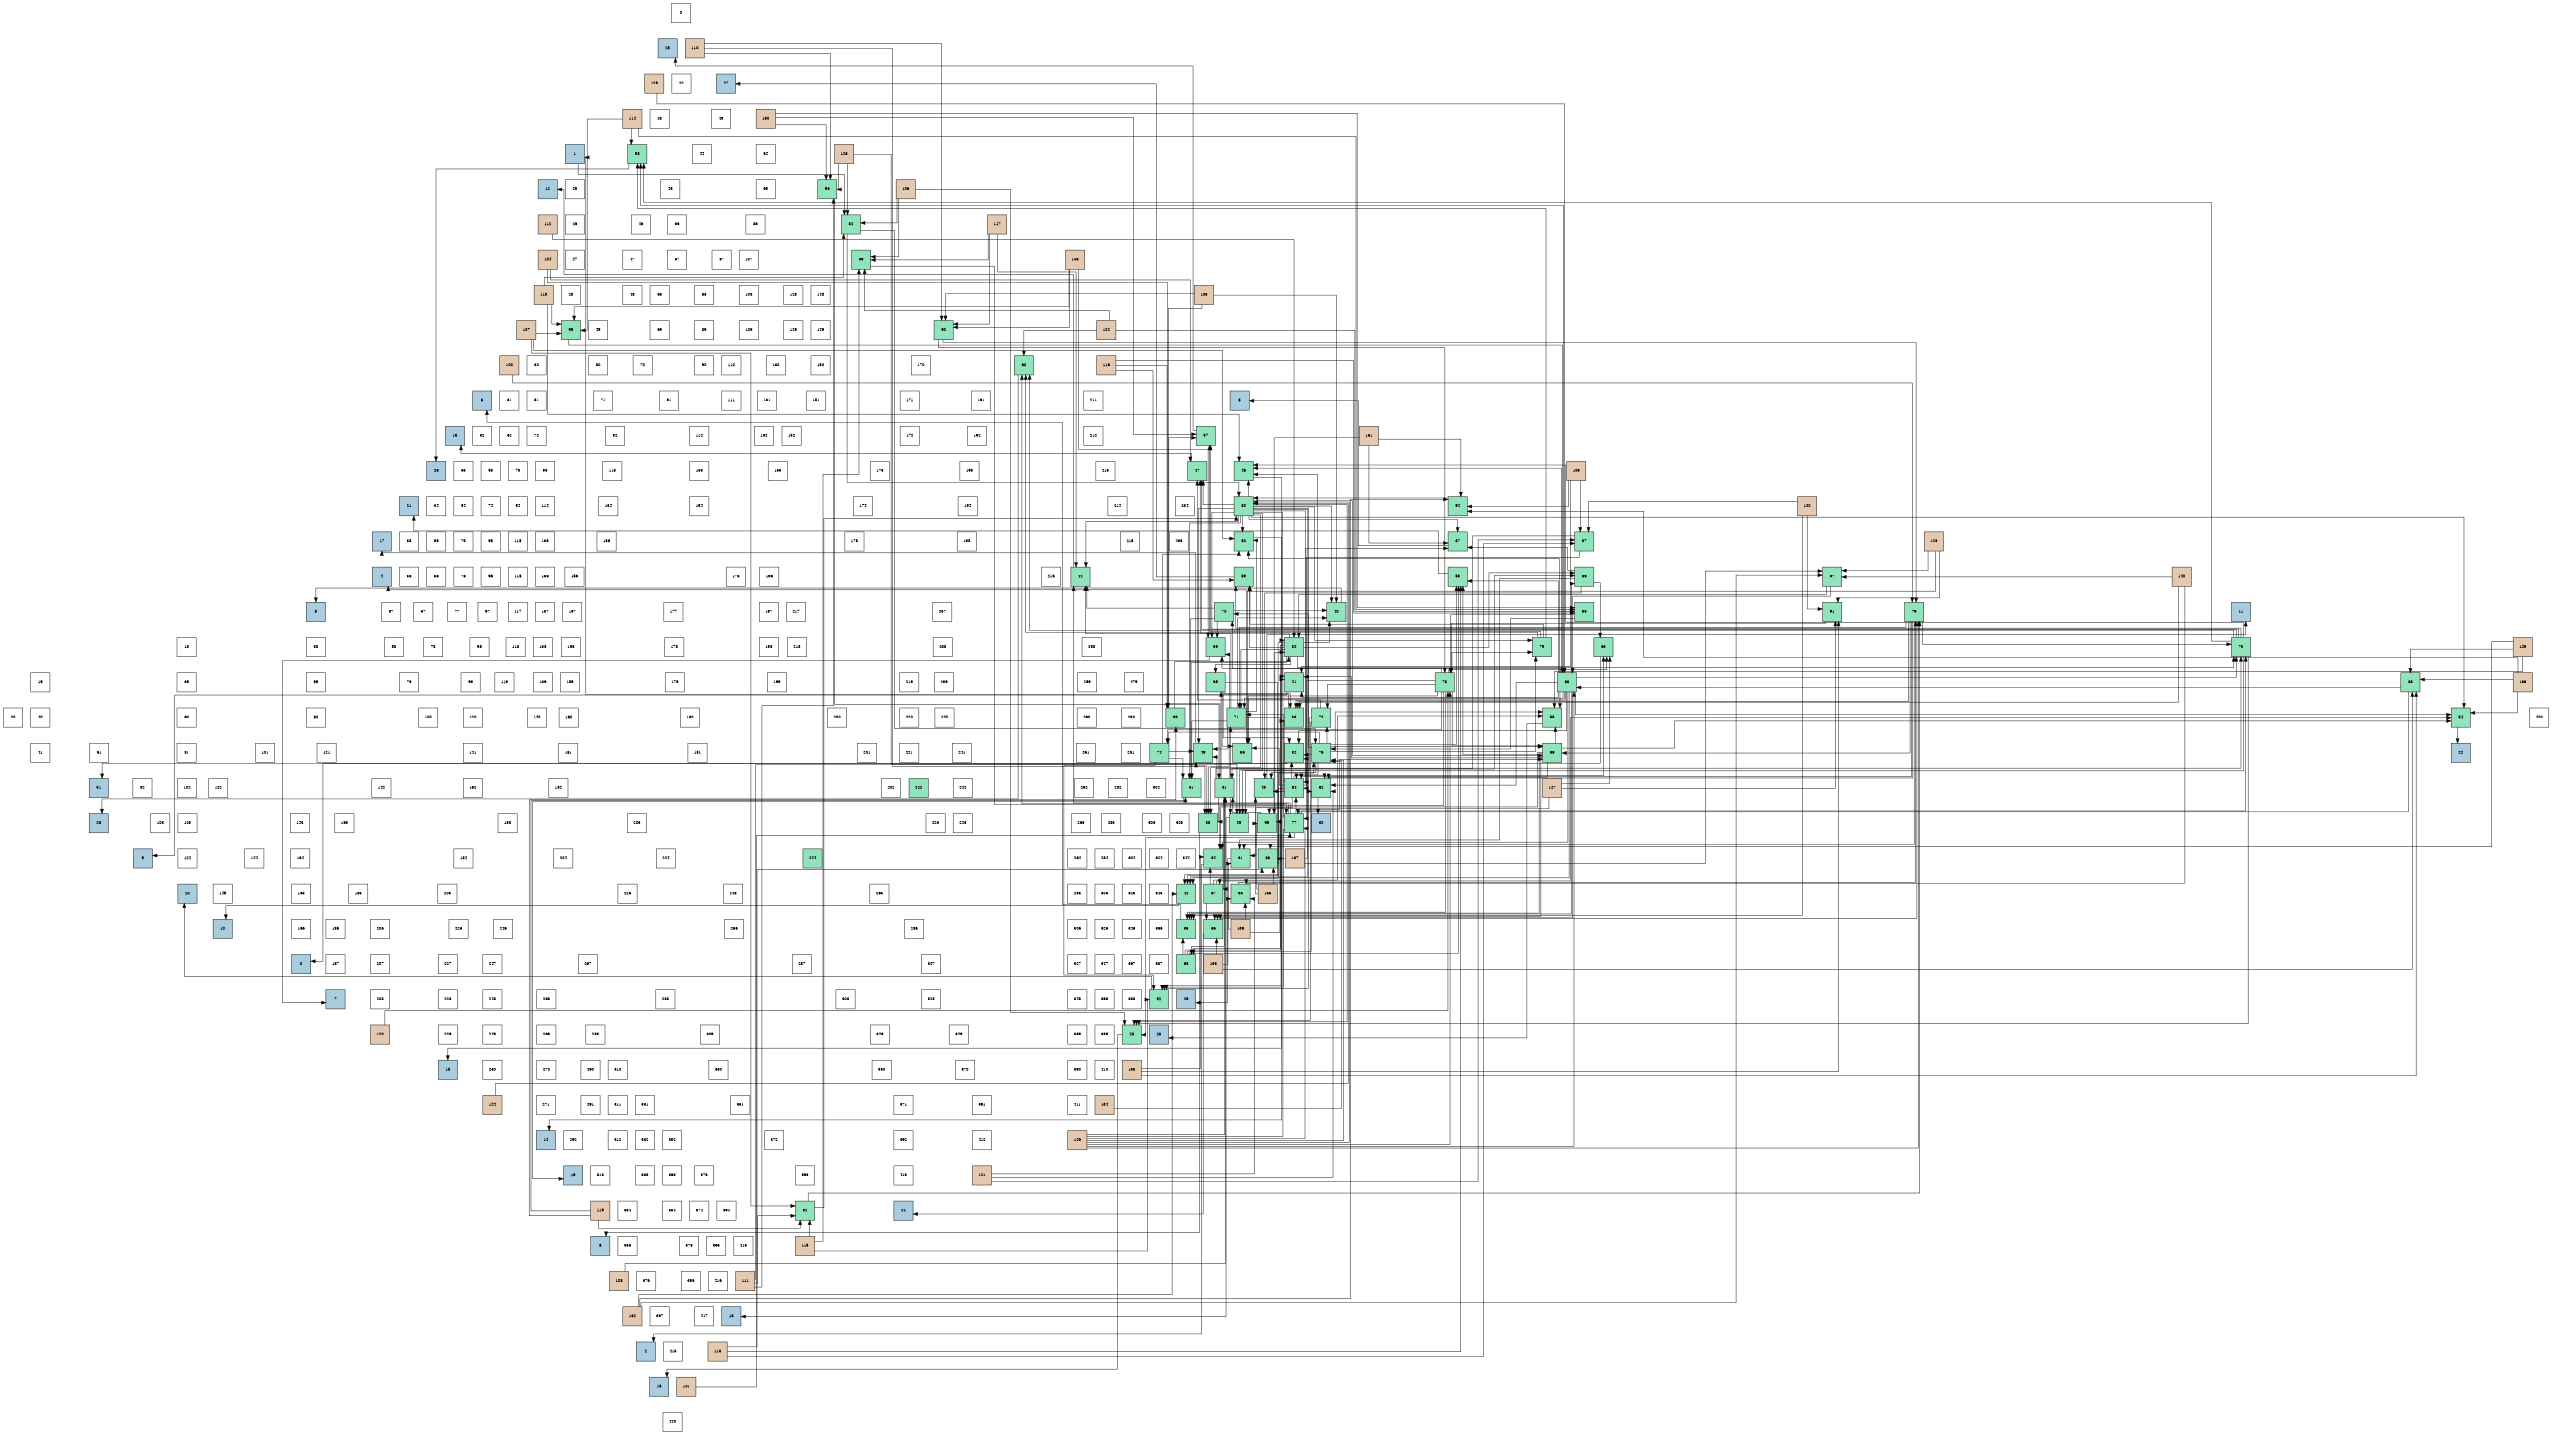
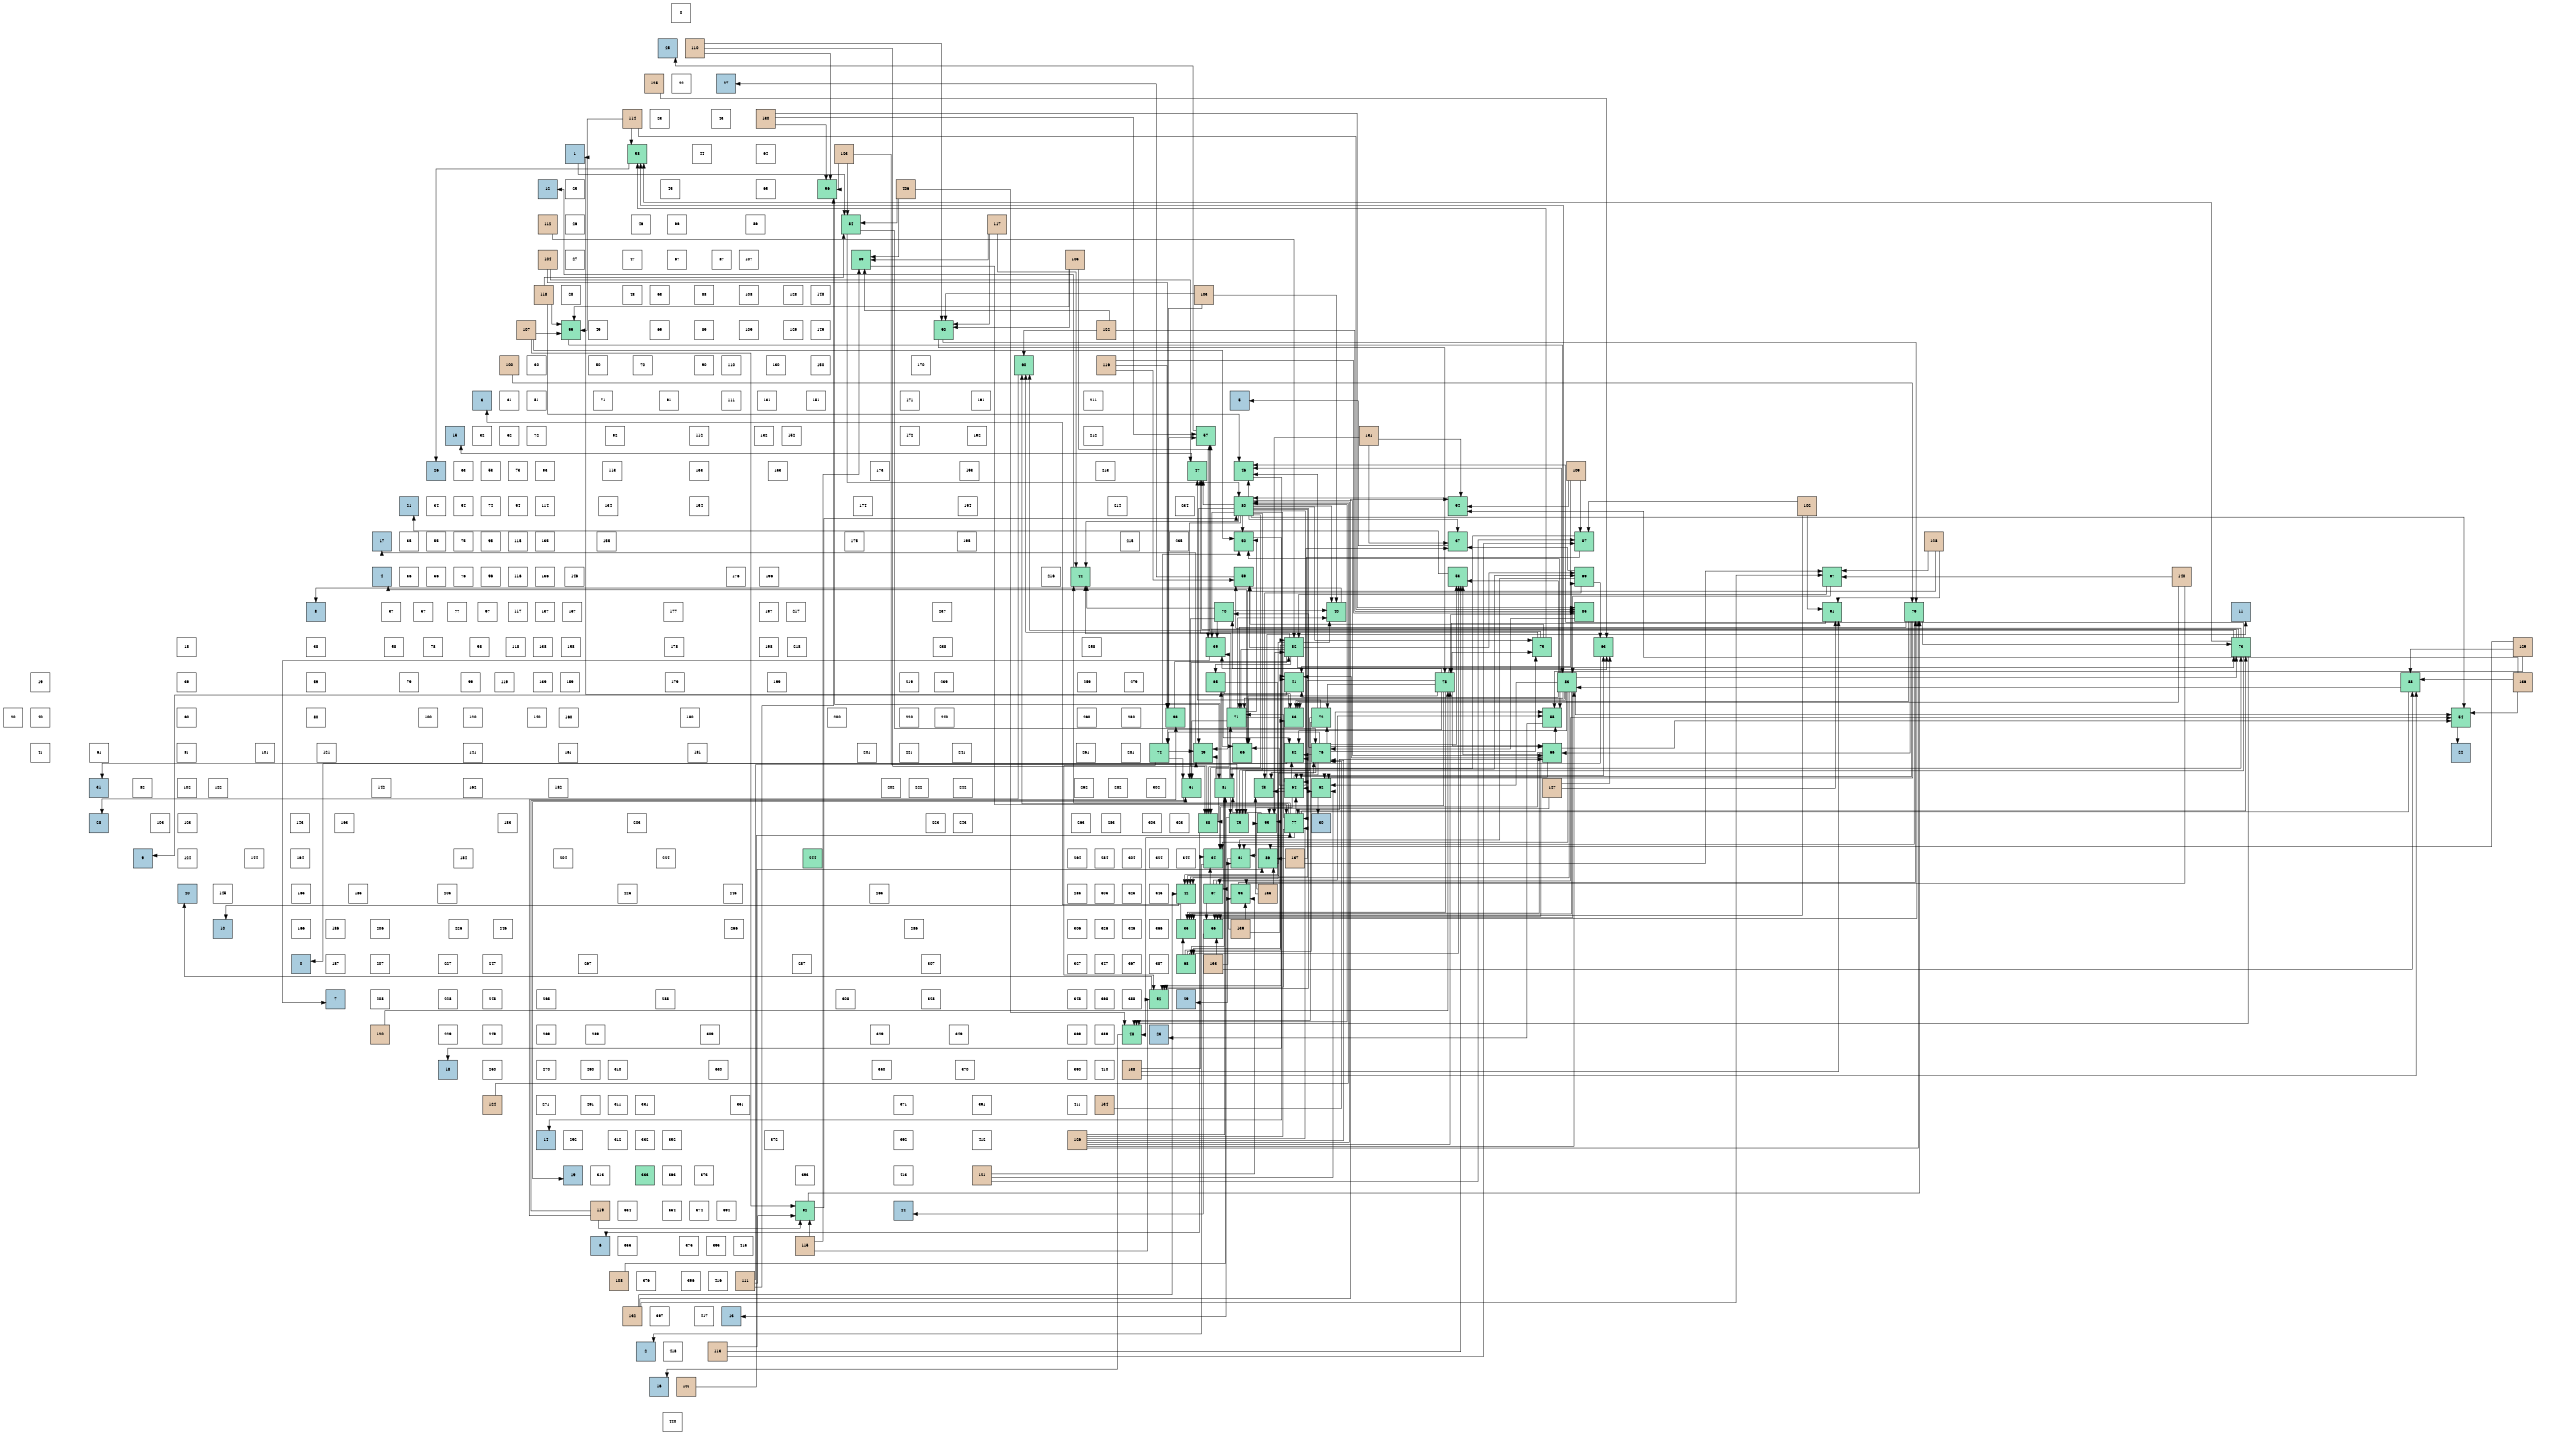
(1388, 104) -> (1398, 99)
(906, 189) -> (906, 189)
(574, 577) -> (574, 577)
(2539, 718) -> none
(919, 788) -> (919, 788)
(645, 1175) -> (645, 1175)
